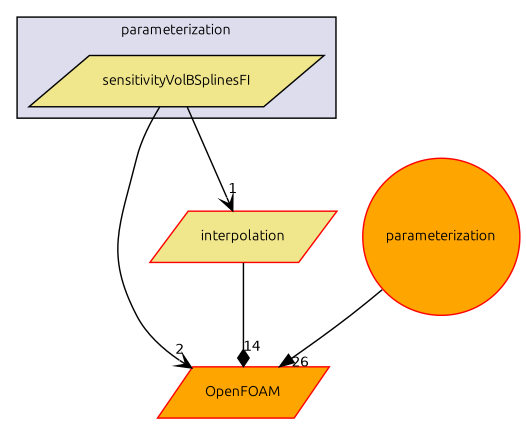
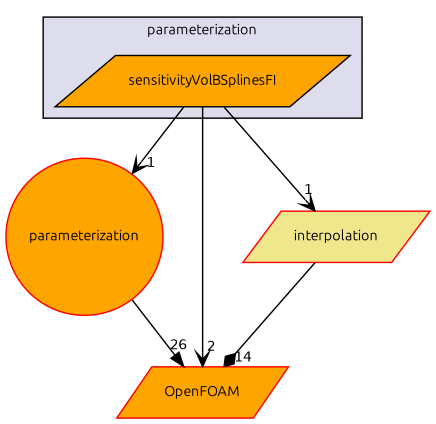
(177, 81) -> (203, 81)
none -> (163, 134)
